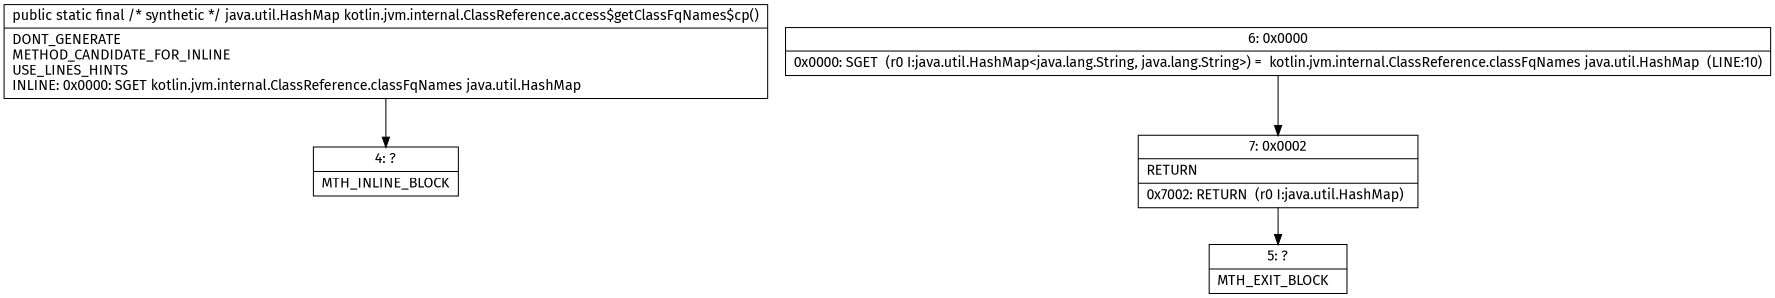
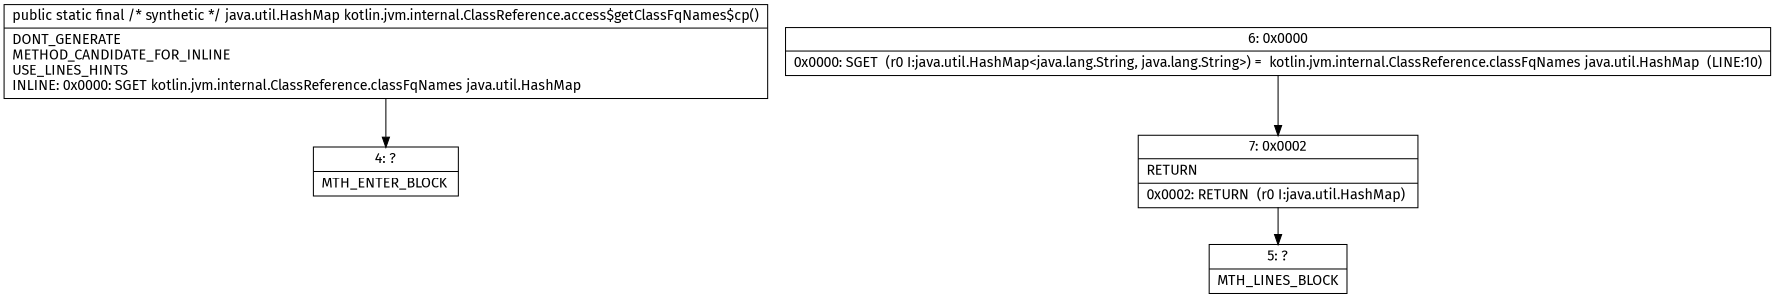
(386, 183) -> (385, 183)
(1277, 195) -> (1278, 195)
(1273, 281) -> (1278, 281)
